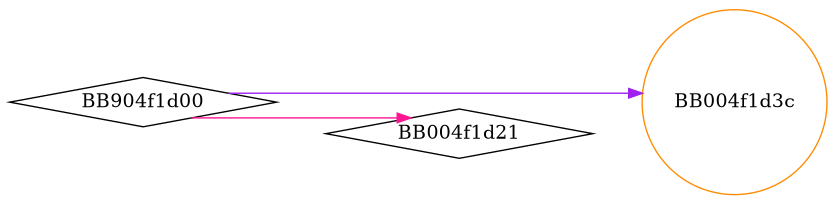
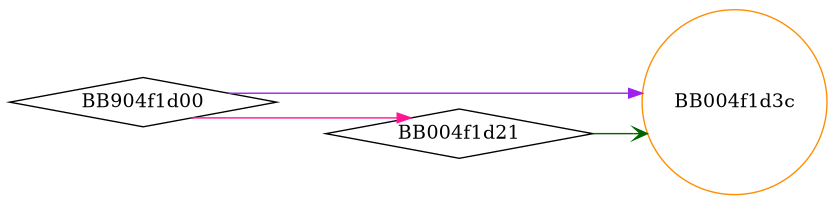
none -> (613, 134)
